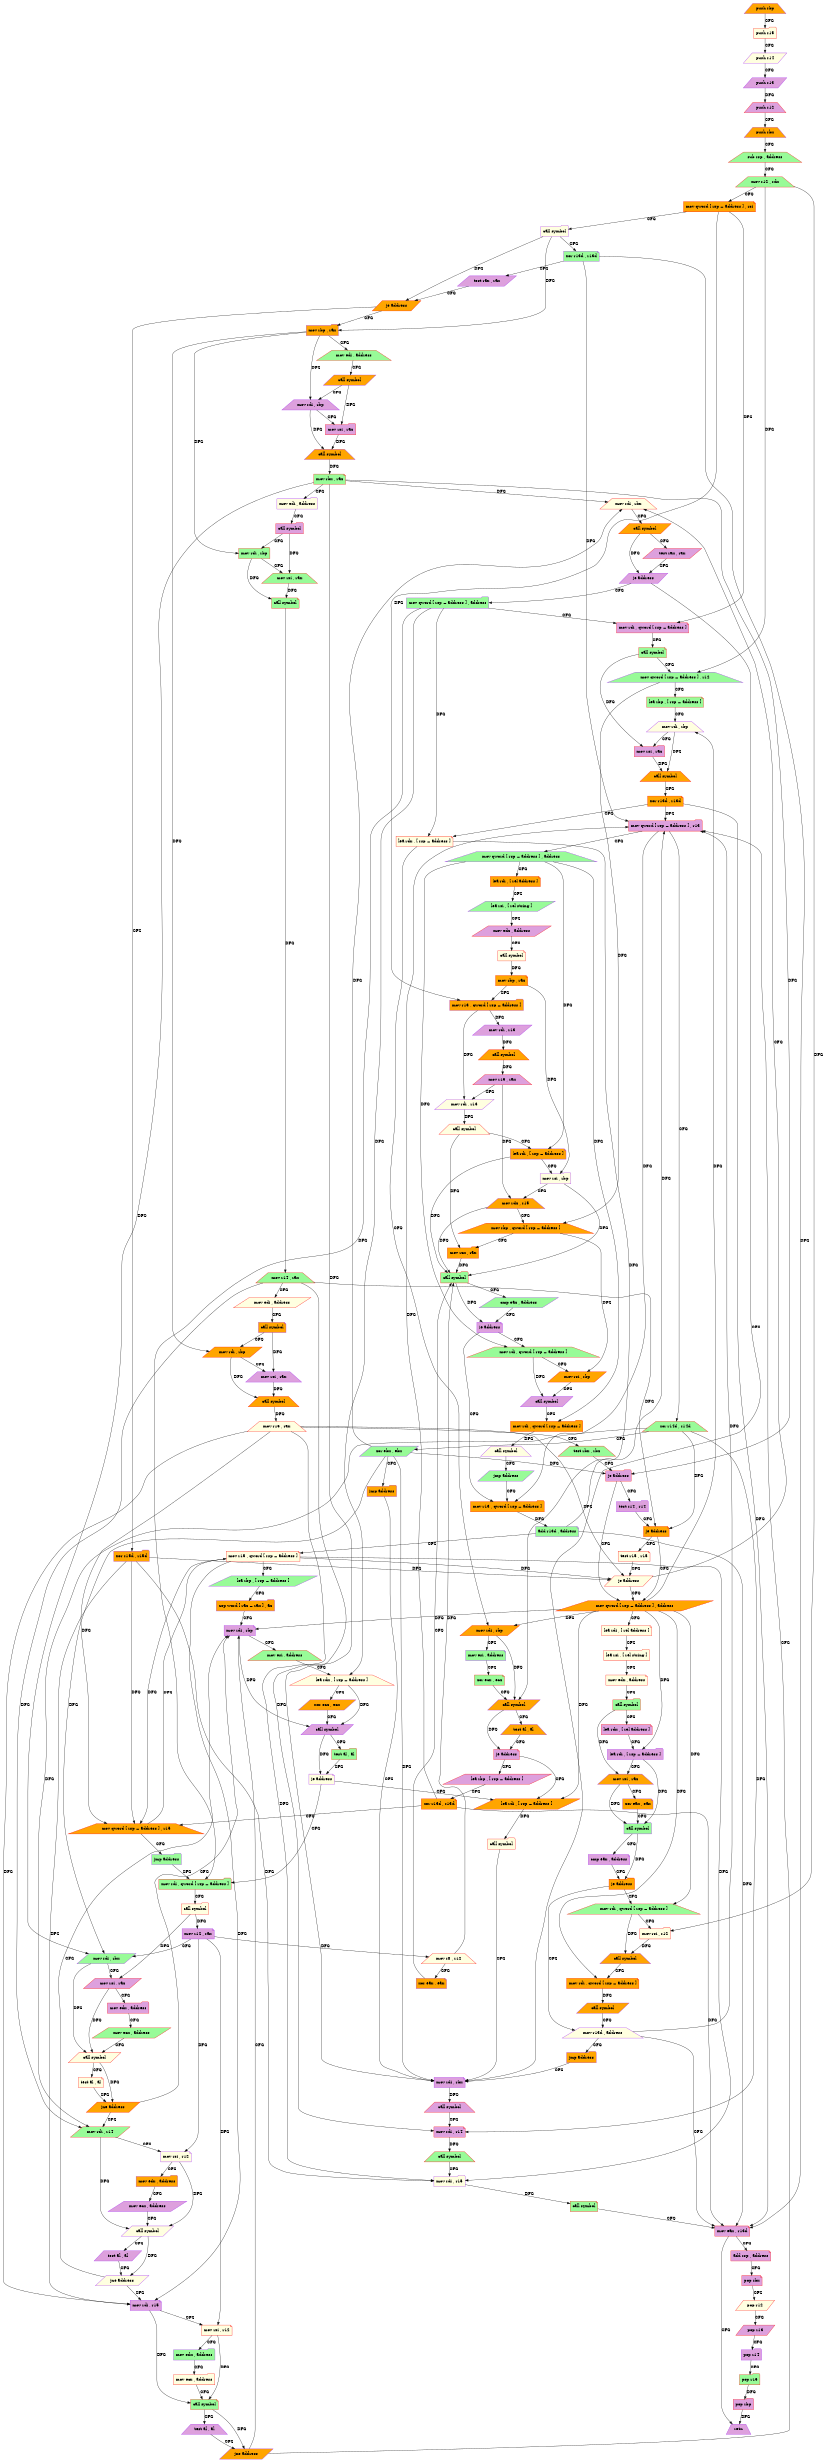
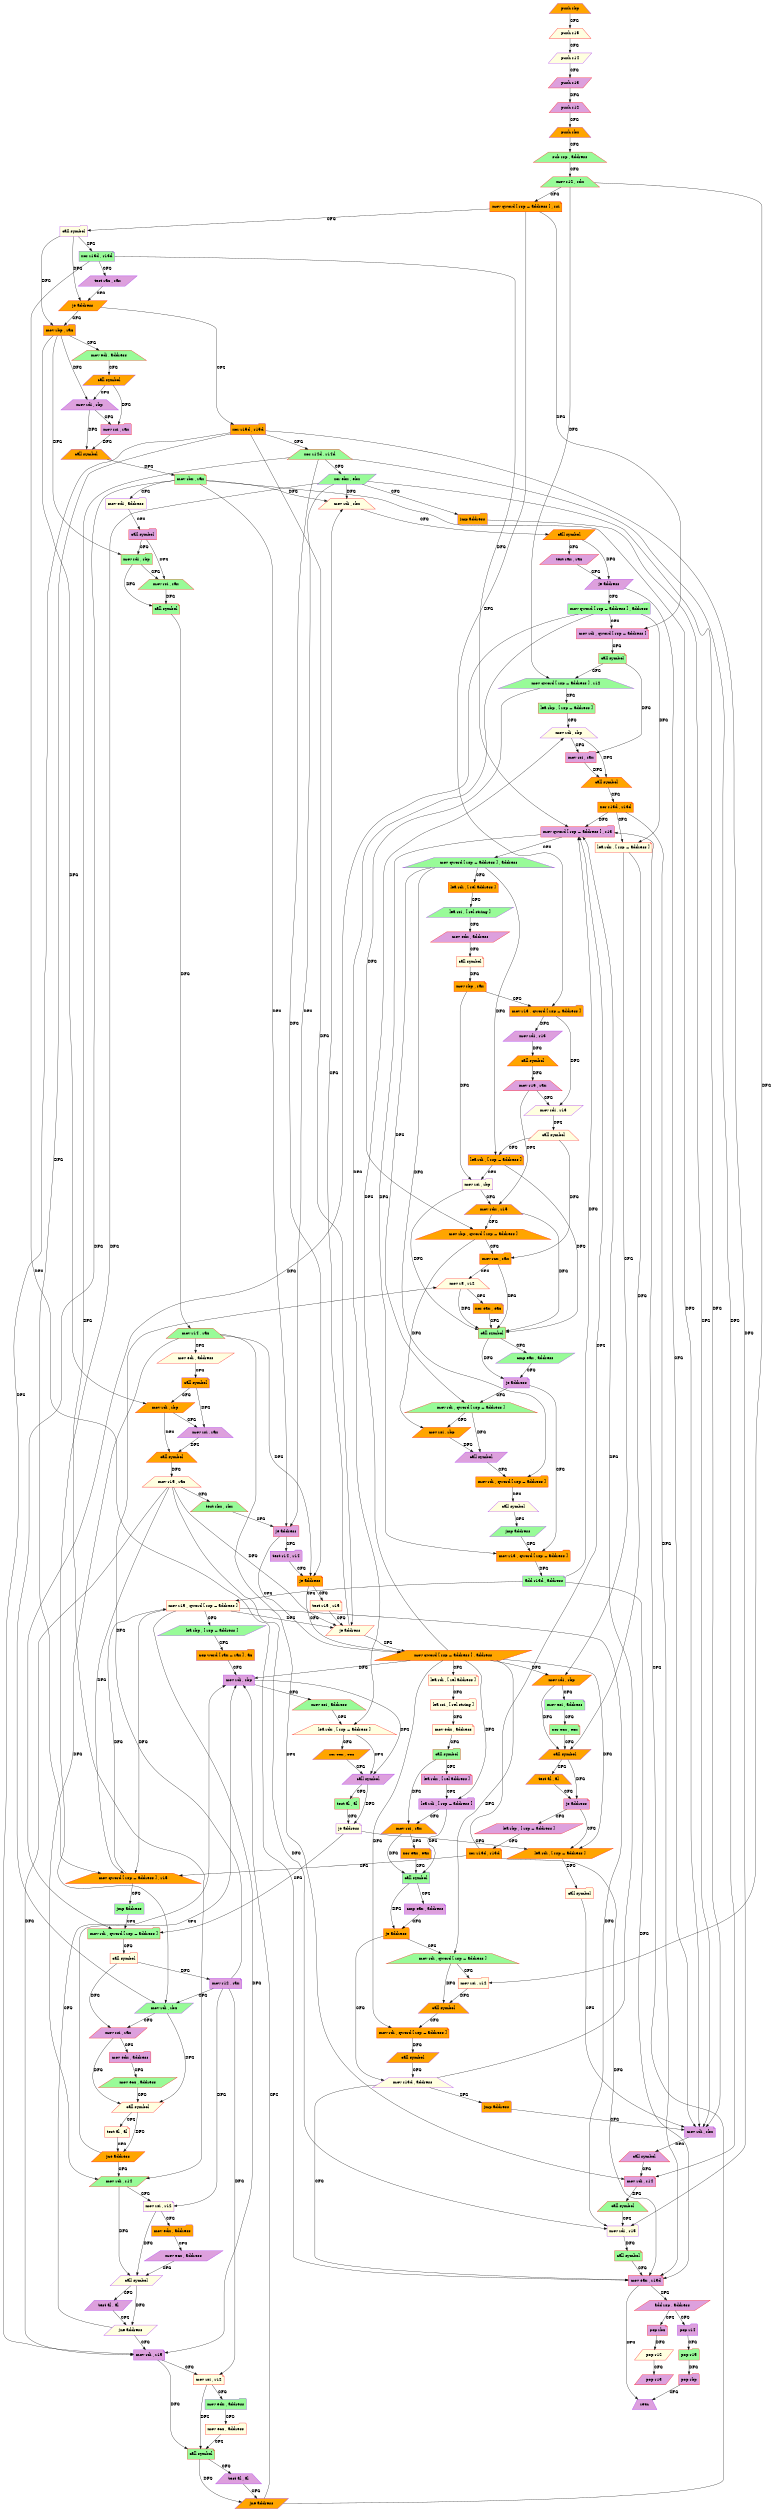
(765, 33) -> (570, 33)
(765, 83) -> (570, 83)
(679, 1124) -> (286, 441)
none -> (480, 1271)
(751, 2256) -> (672, 2305)
(758, 2293) -> (660, 2343)
(726, 2330) -> (631, 2343)
(754, 2341) -> (679, 2317)
(746, 2417) -> (674, 2392)
